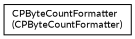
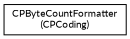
(68, 20) -> (65, 20)
